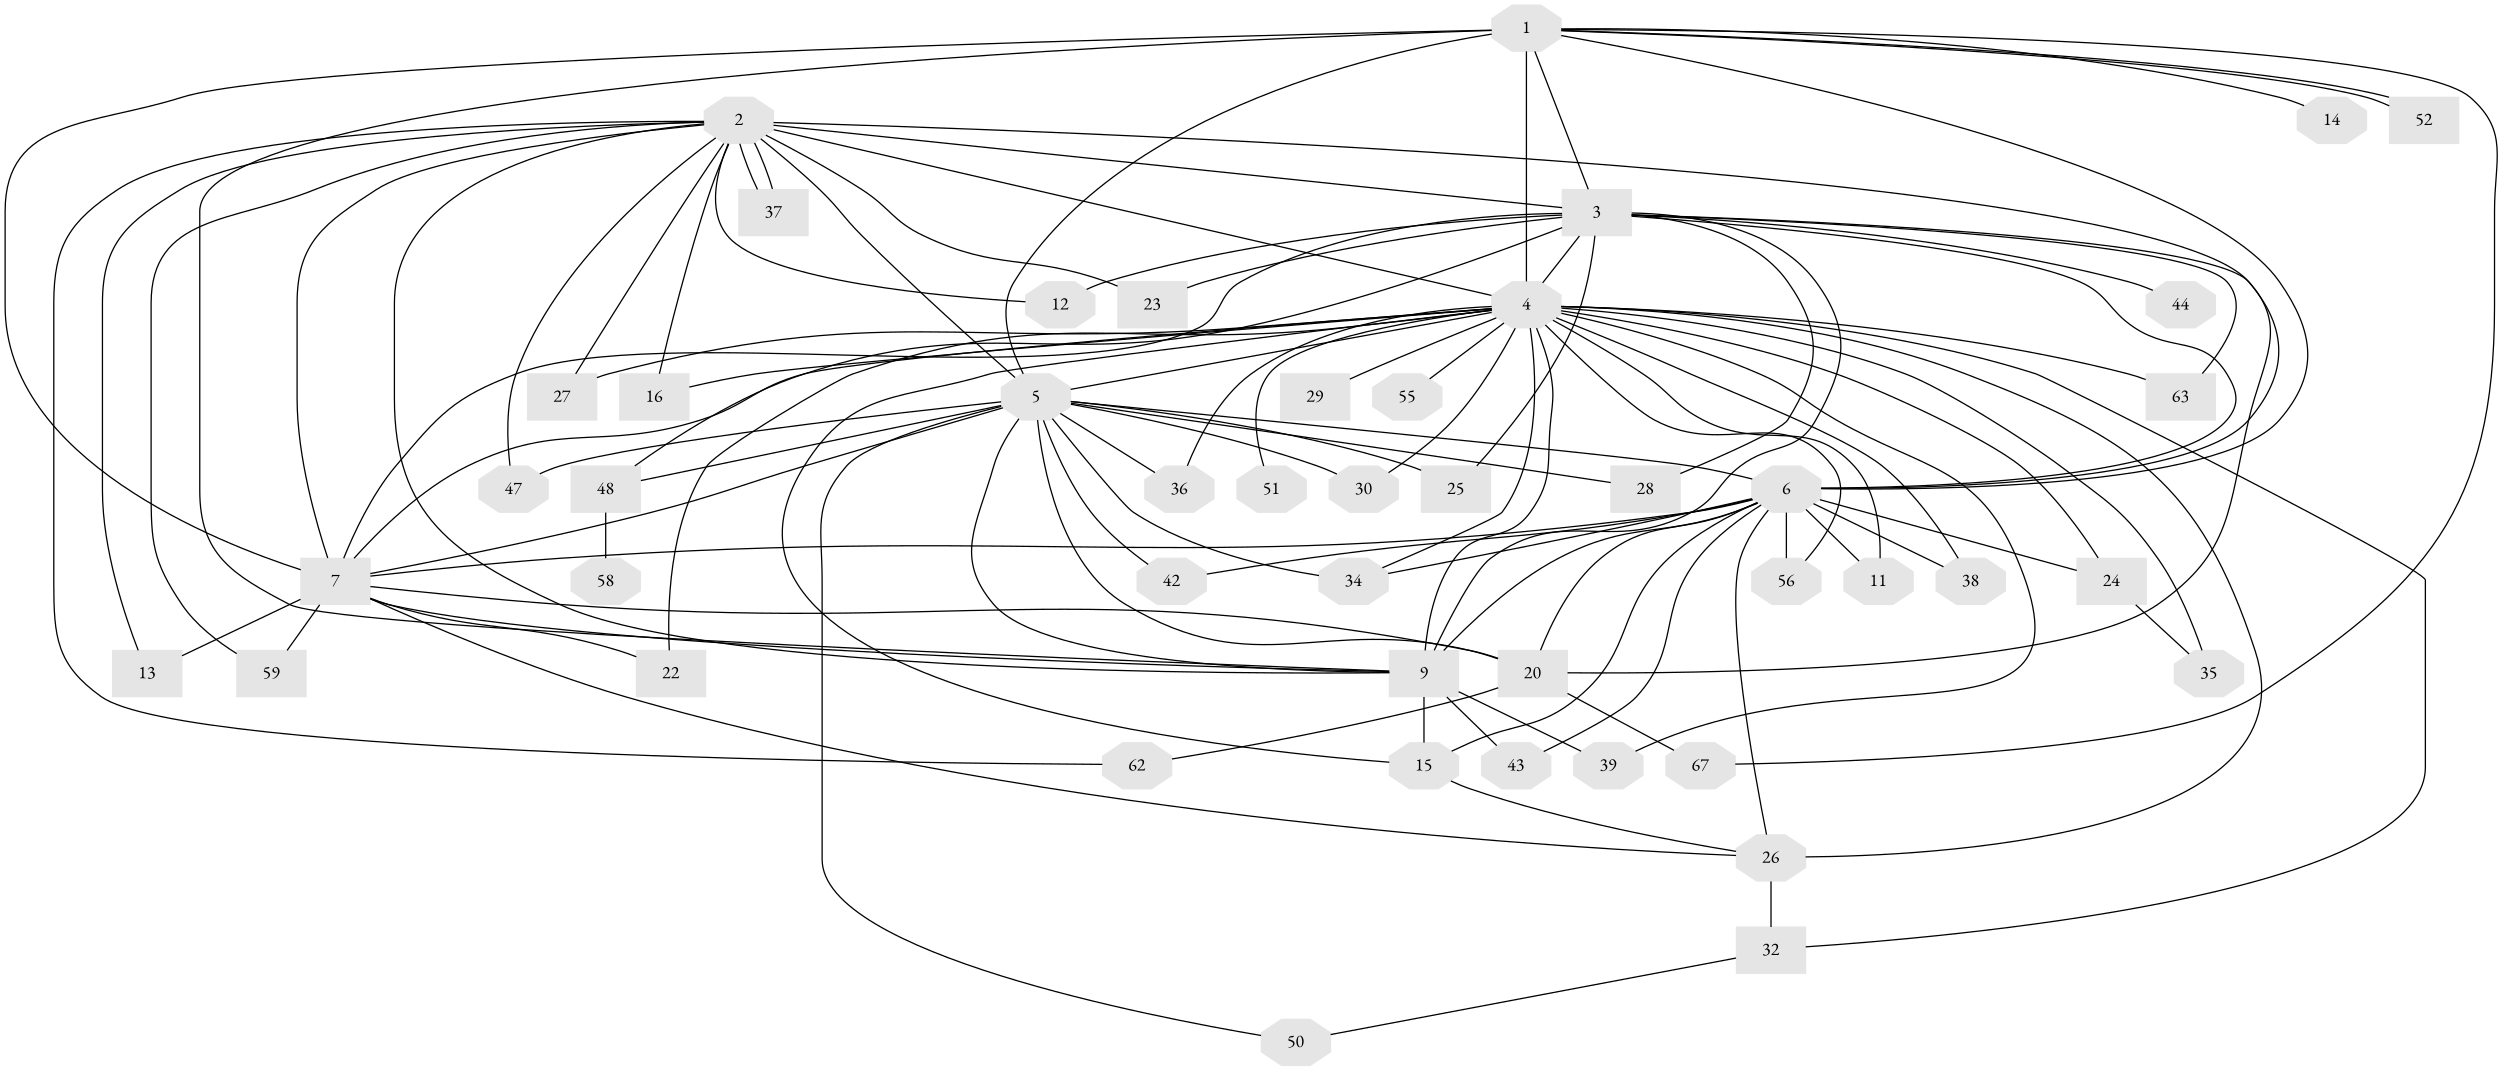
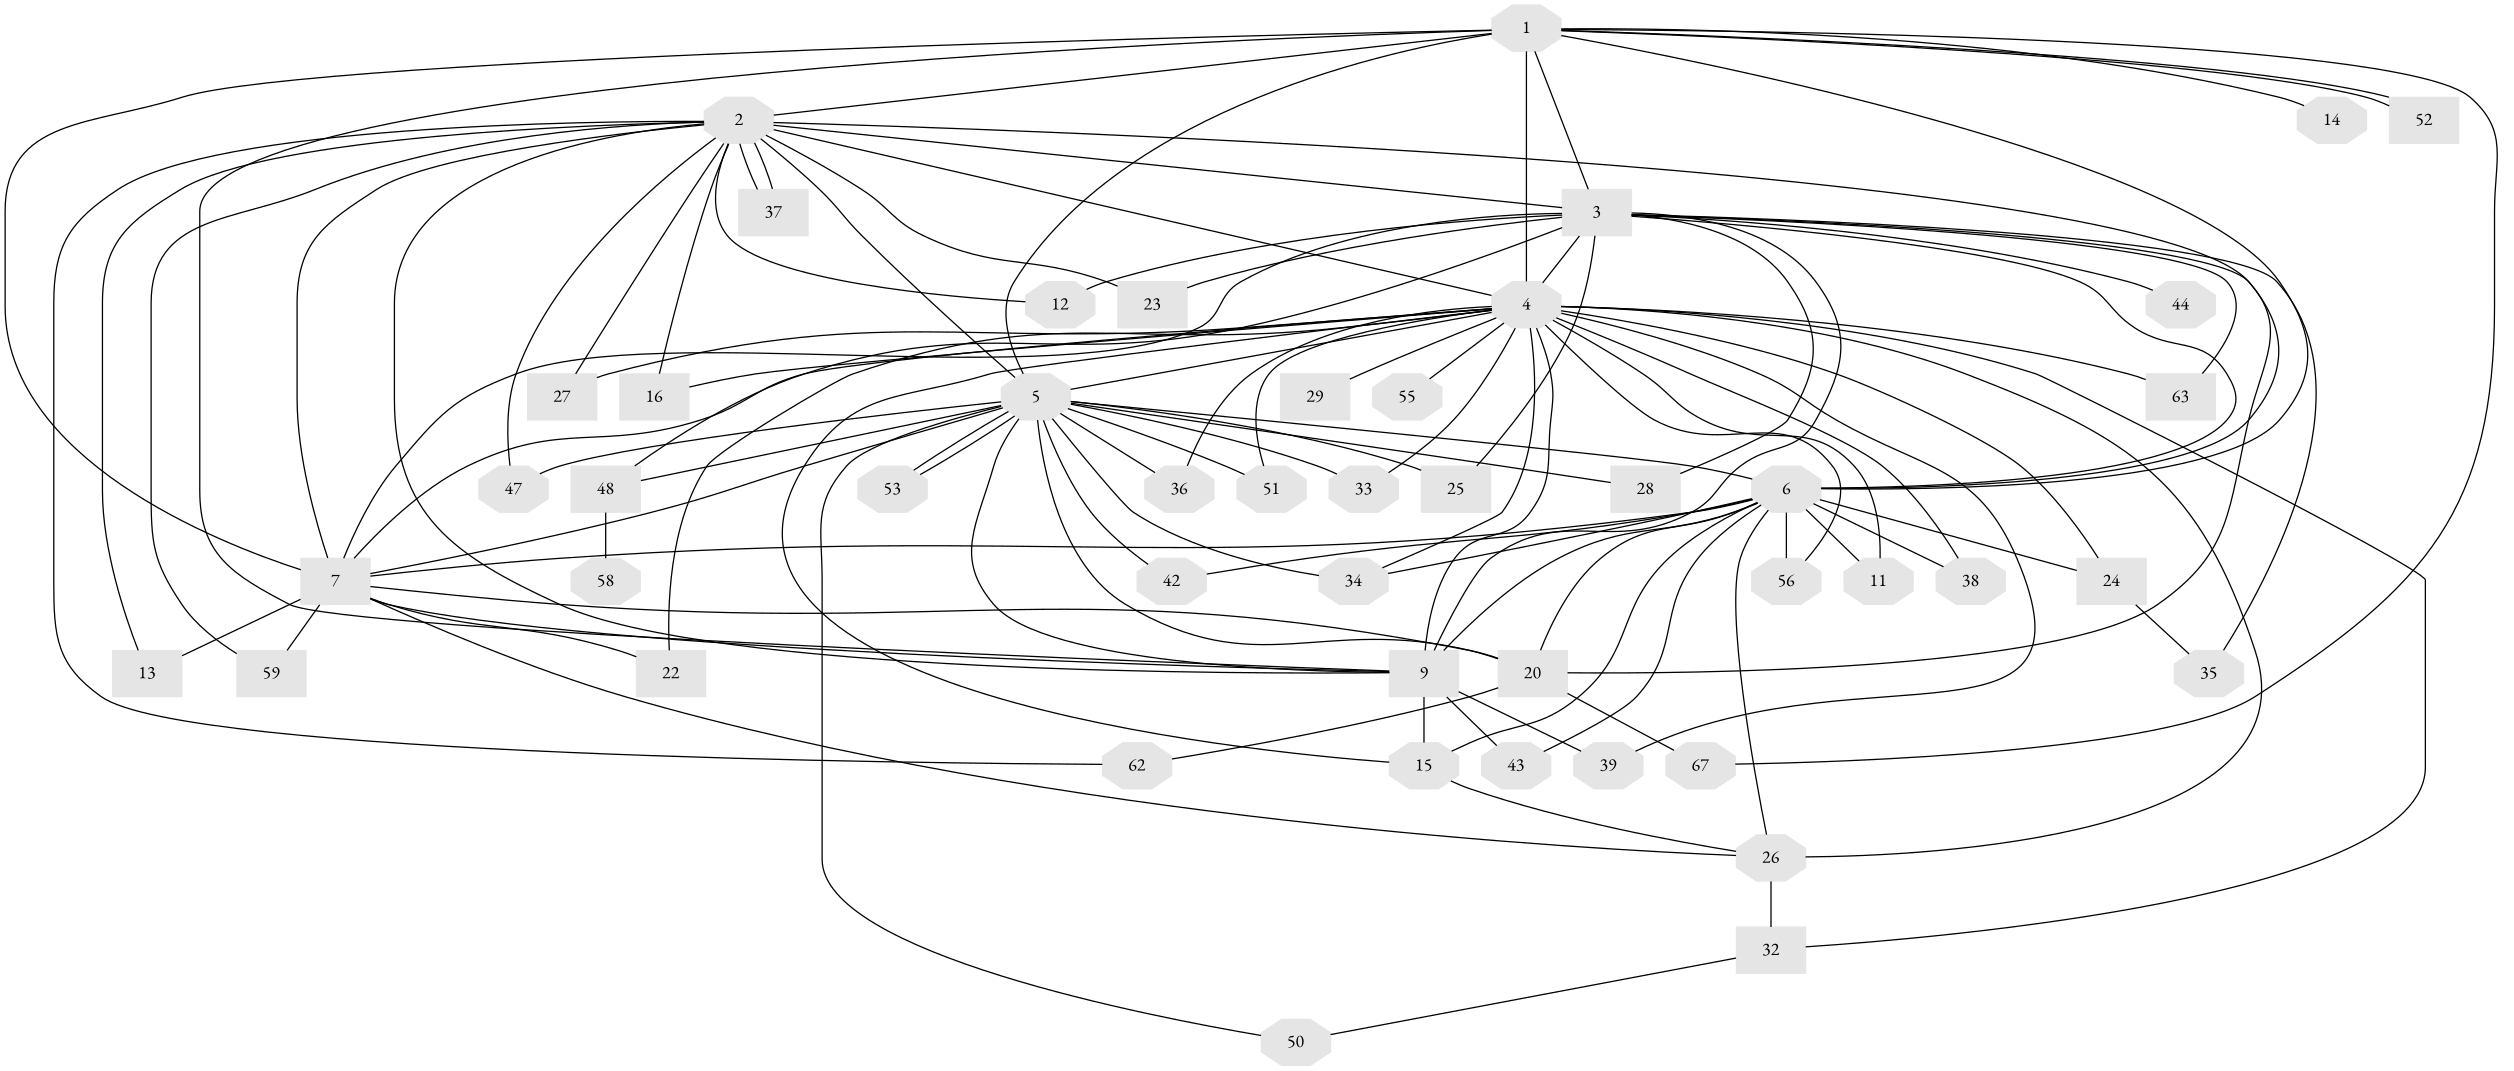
none -> (1133, 74)
(1936, 388) -> (2232, 263)
none -> (1157, 440)
none -> (893, 489)
(1364, 489) -> (1364, 489)
